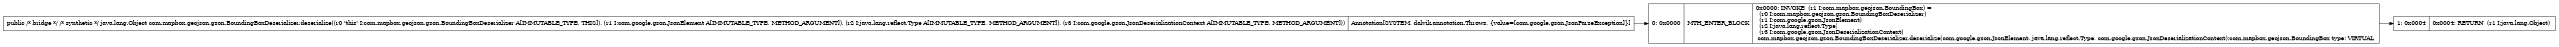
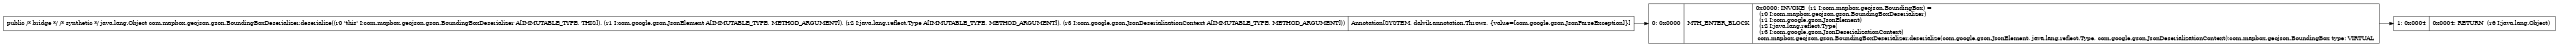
(2492, 23) -> (2492, 23)
